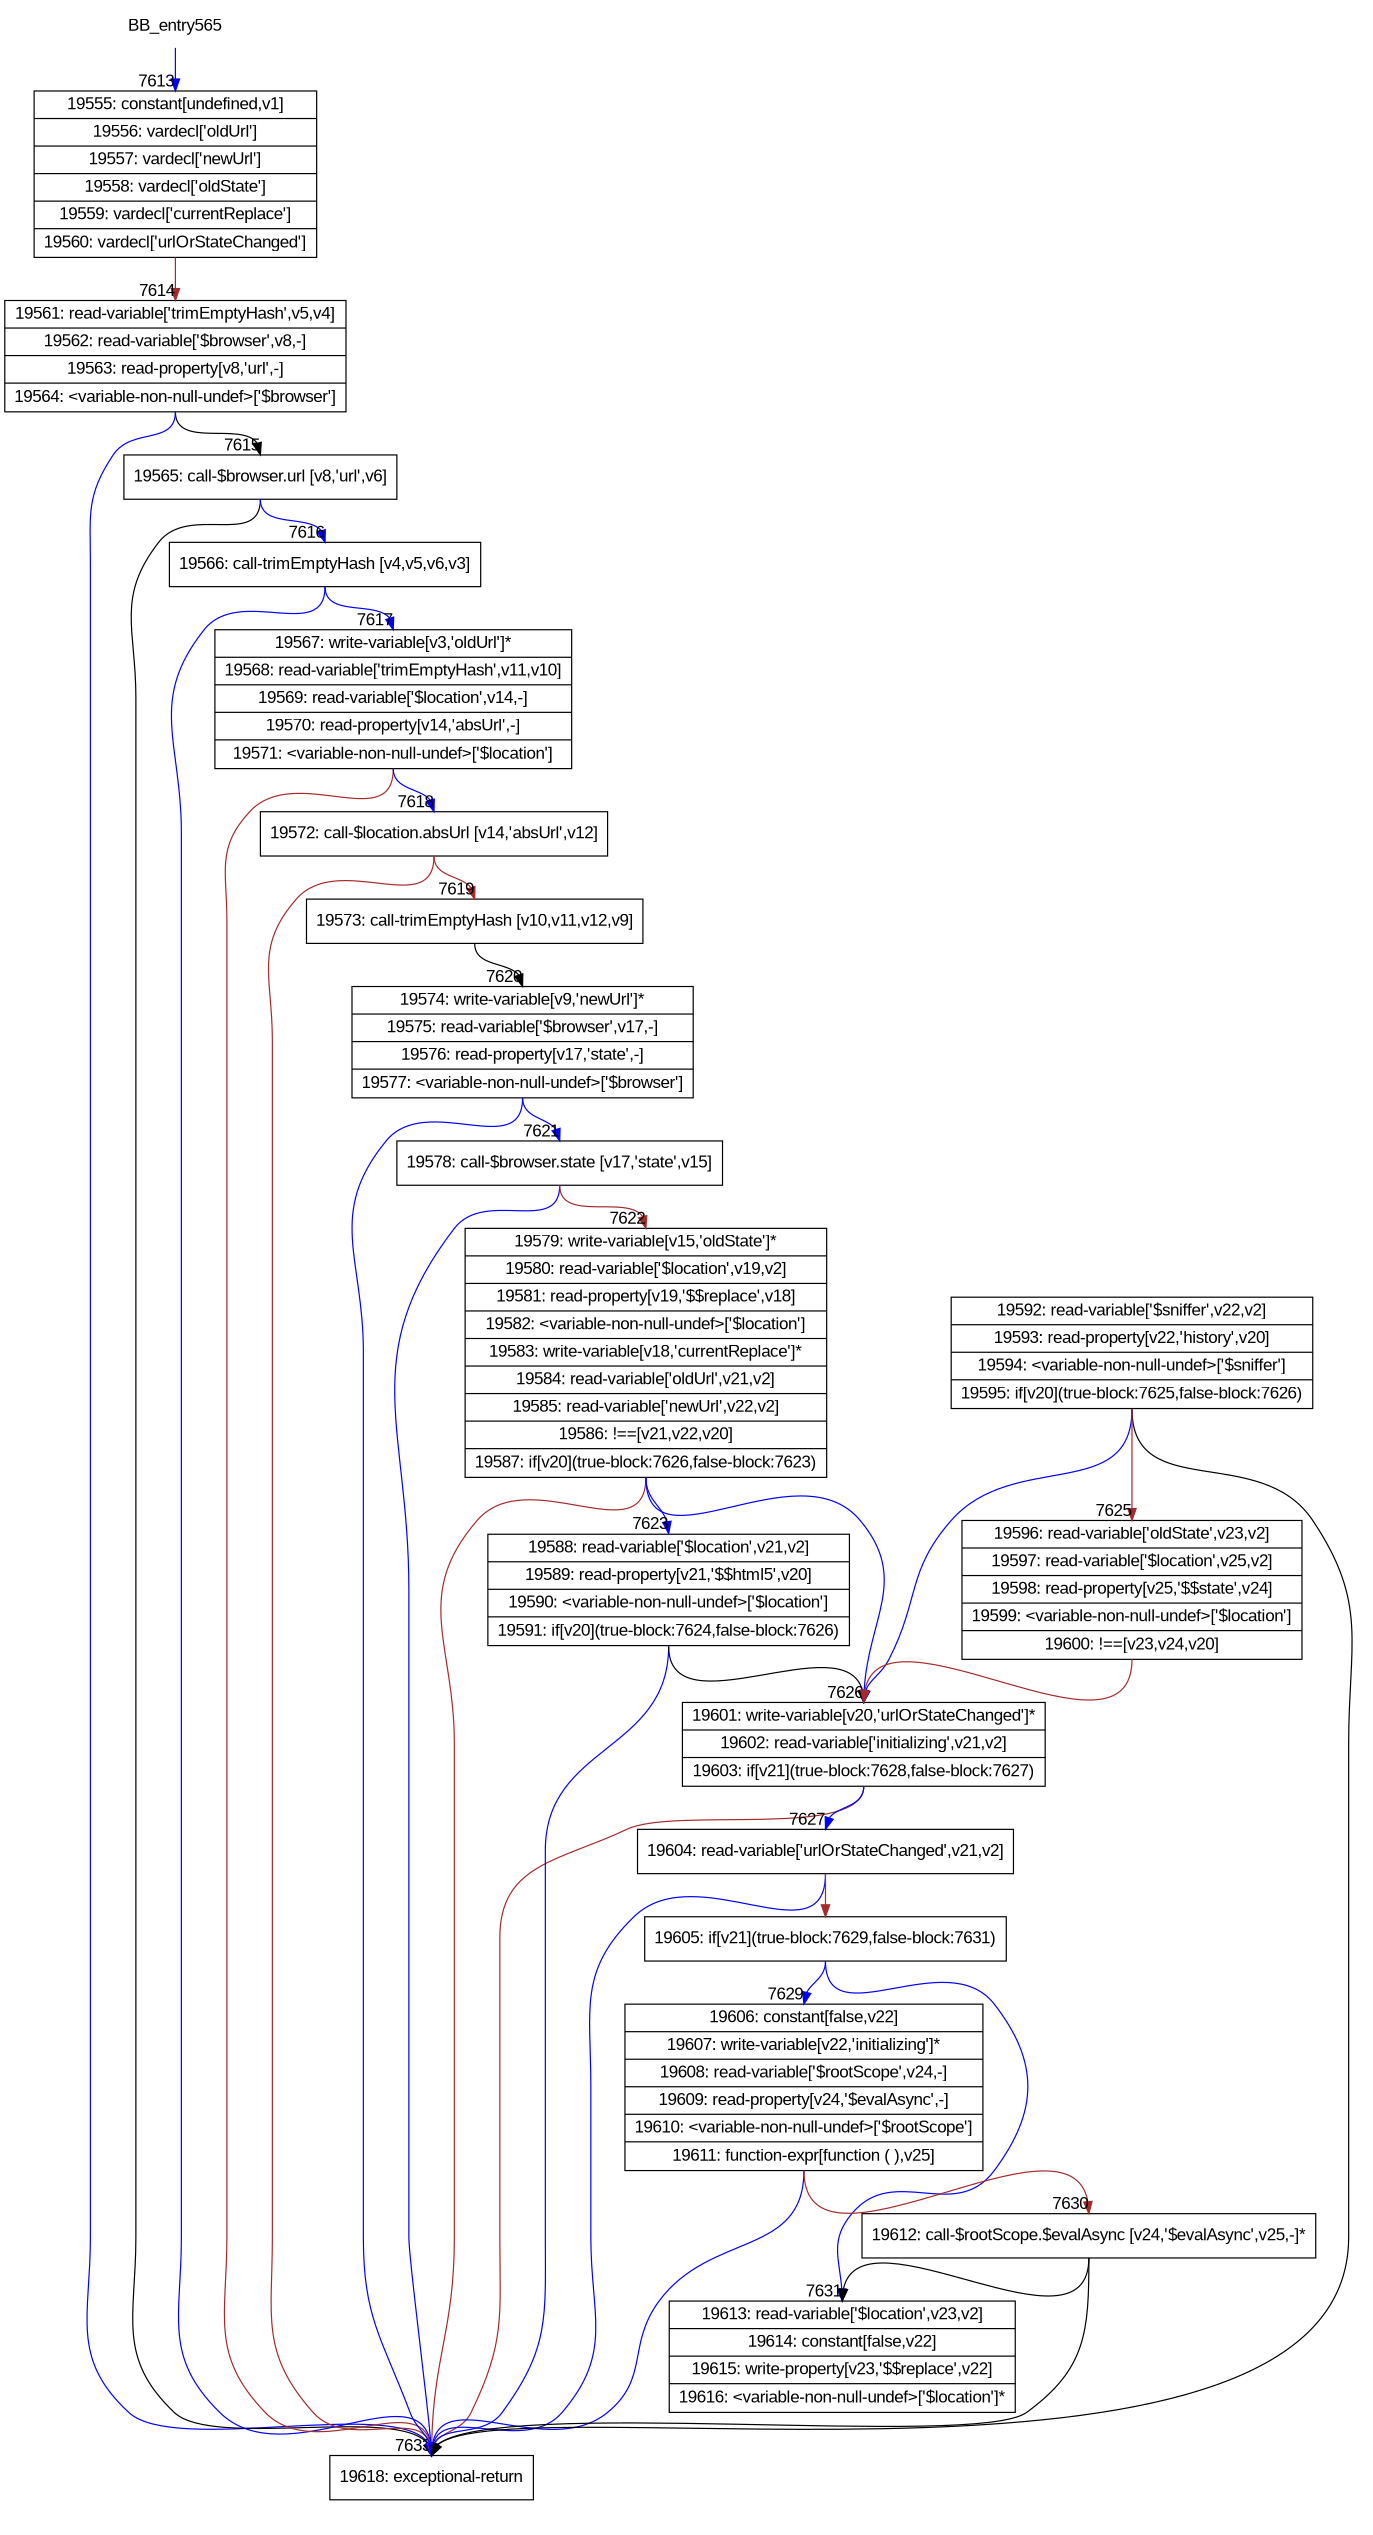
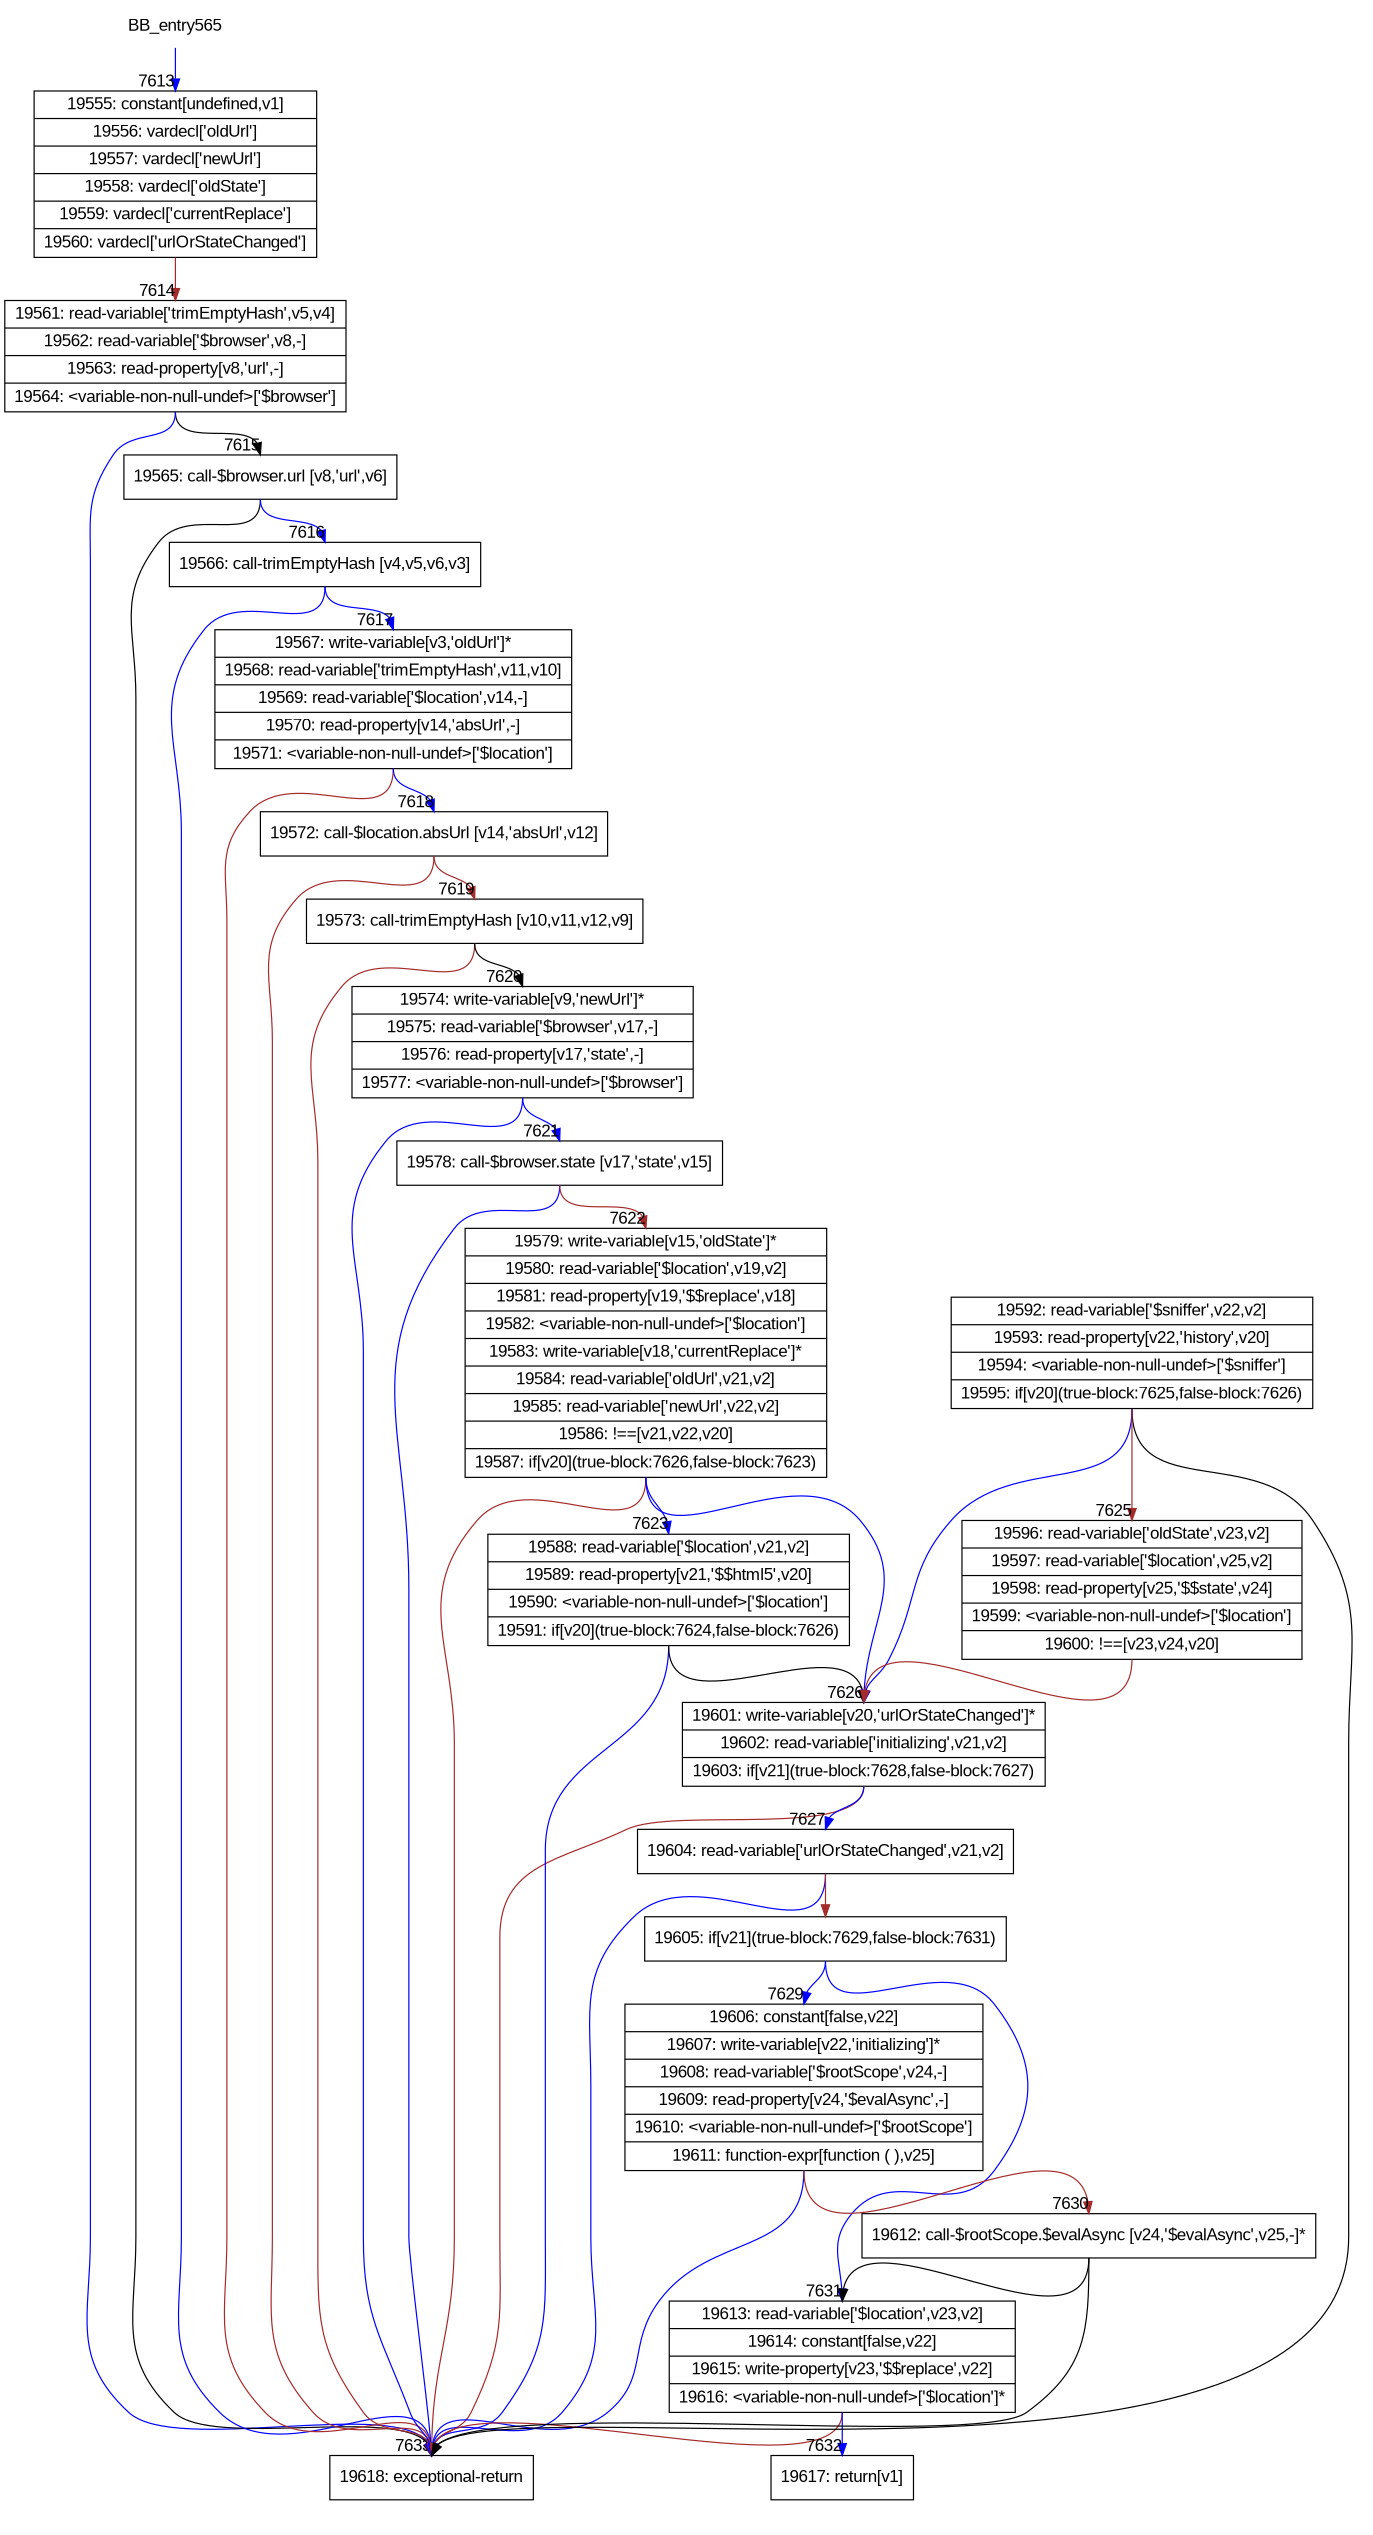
none -> (318, 1660)
none -> (653, 2436)
none -> (842, 2478)
